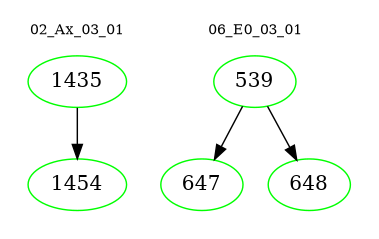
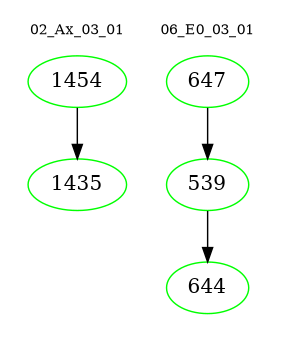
(77, 126) -> (77, 126)
(232, 126) -> (208, 126)
(309, 185) -> (208, 288)
